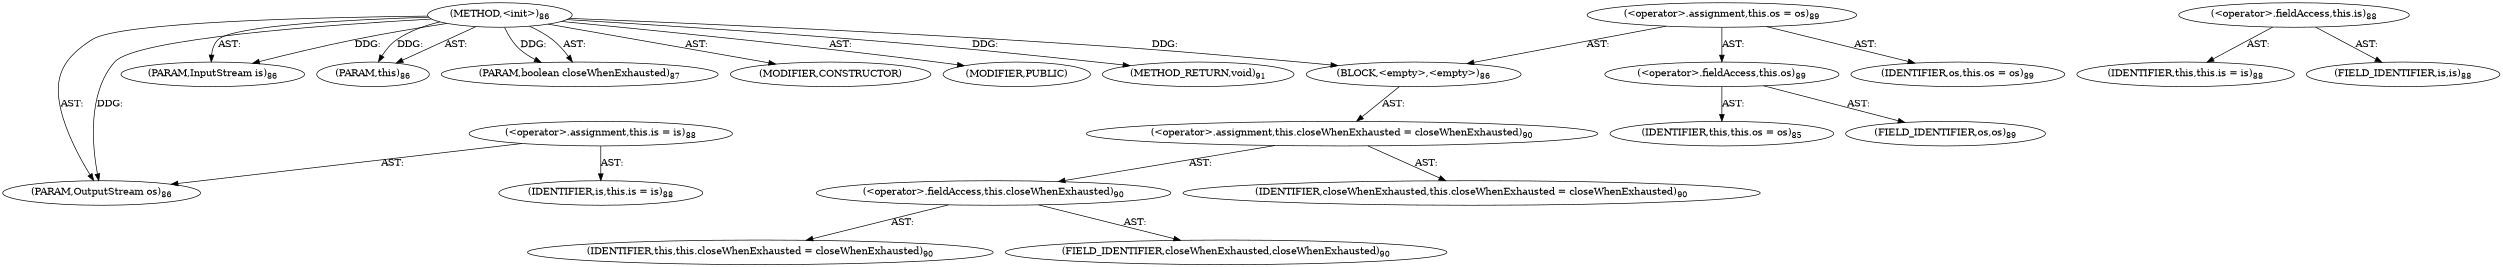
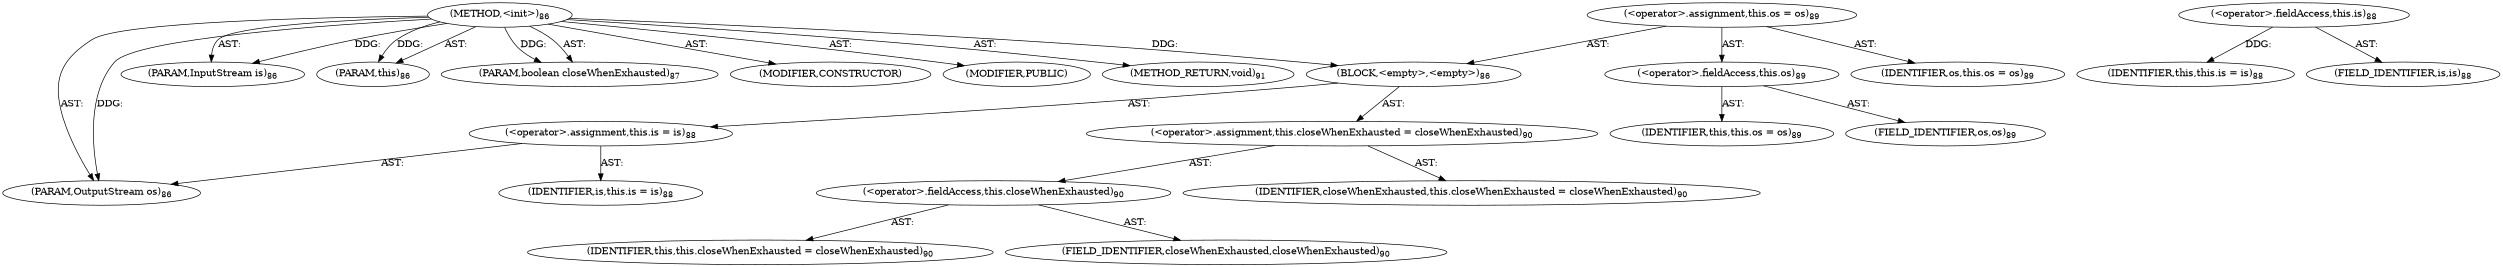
(987, 45) -> (987, 45)
(2260, 45) -> (2260, 45)
none -> (1028, 107)
(1797, 133) -> (1797, 133)
